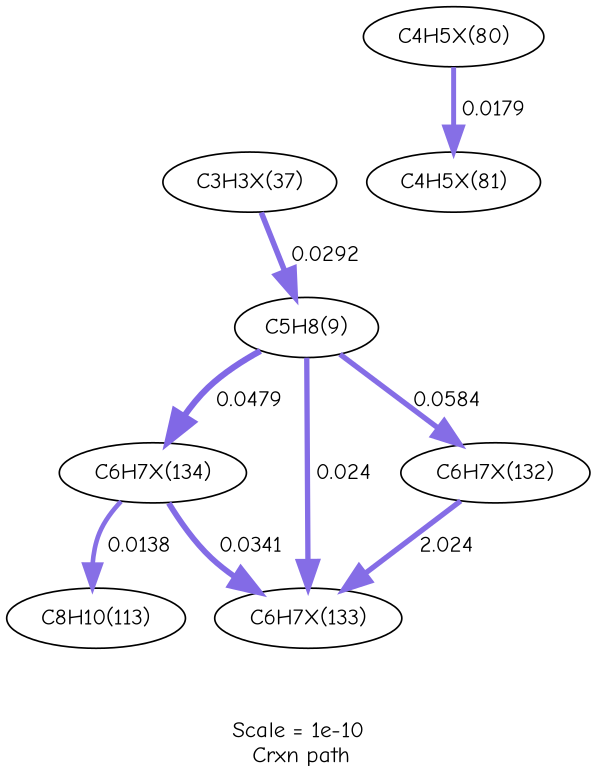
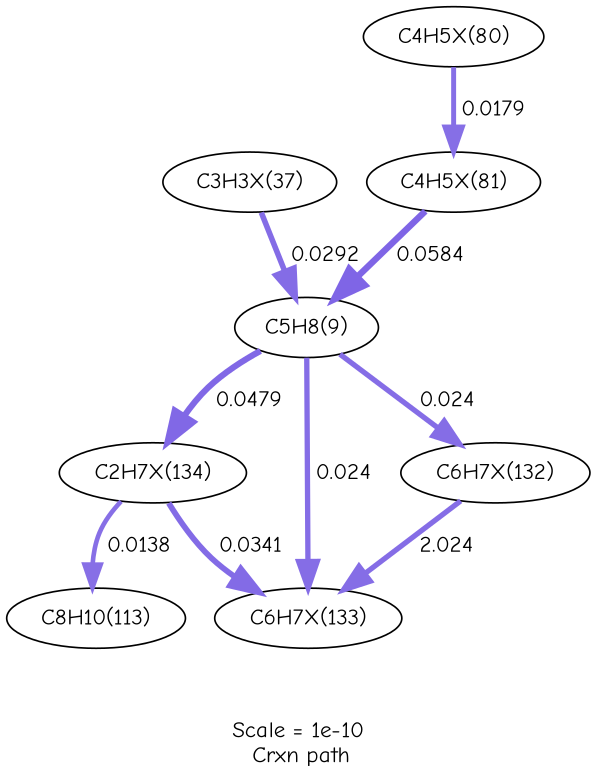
none -> (391, 244)
(444, 400) -> (444, 400)
(153, 473) -> (153, 473)
